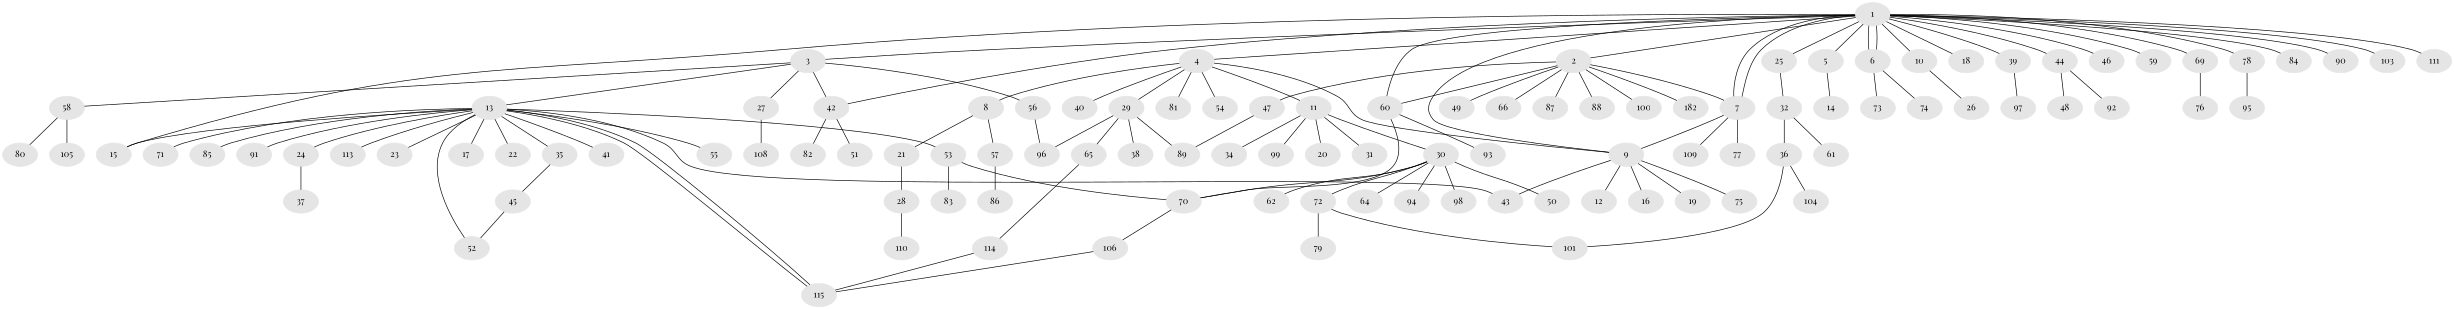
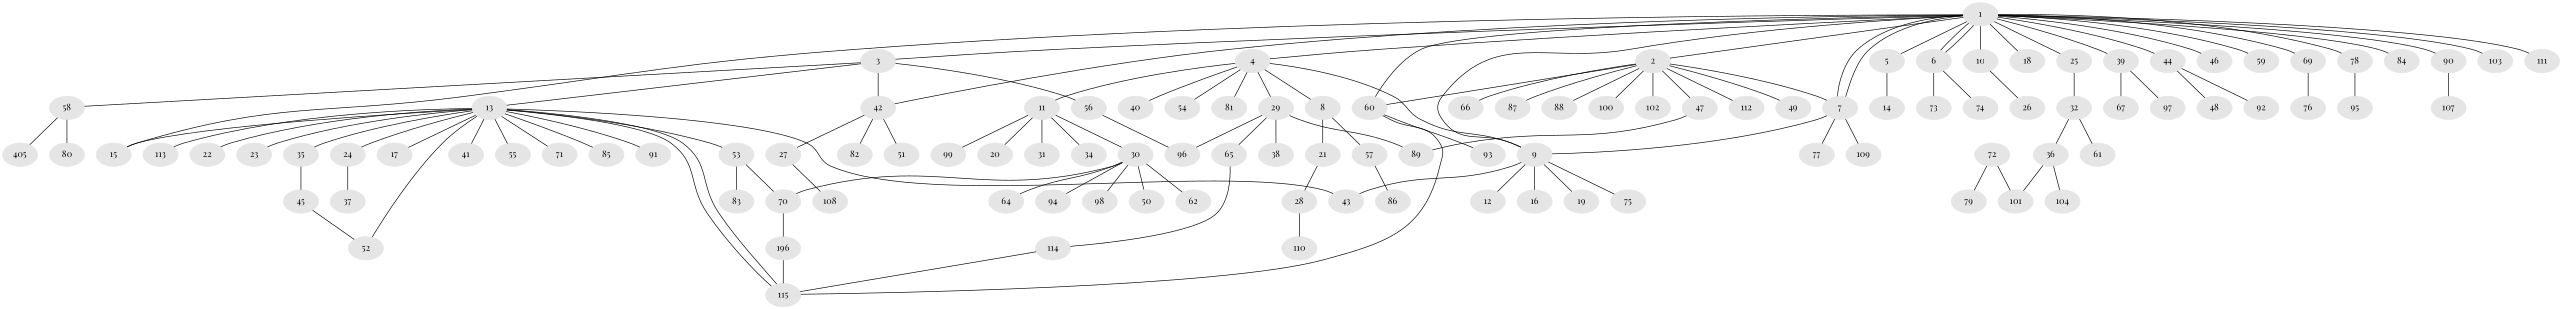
(785, 84) -> (831, 131)
(1691, 108) -> (1653, 108)
none -> (1747, 108)
none -> (2121, 108)
none -> (2449, 108)
(67, 155) -> (20, 155)
(1379, 177) -> none
(1323, 185) -> (1187, 279)
(1110, 248) -> (783, 248)
